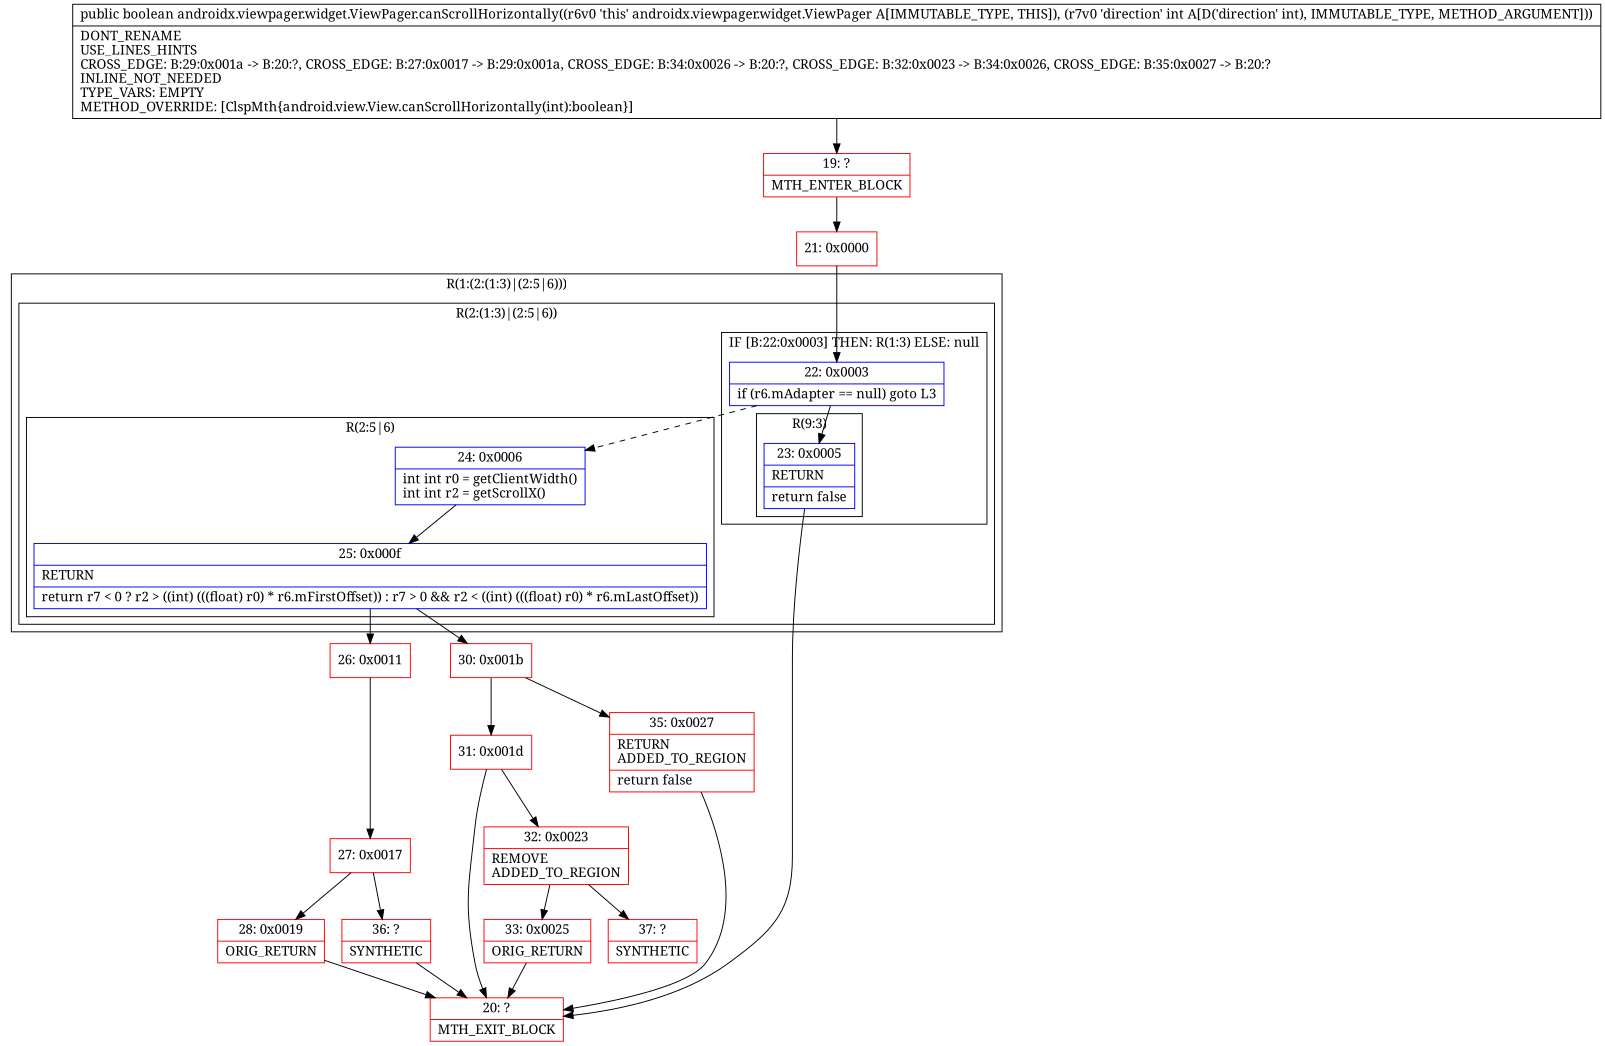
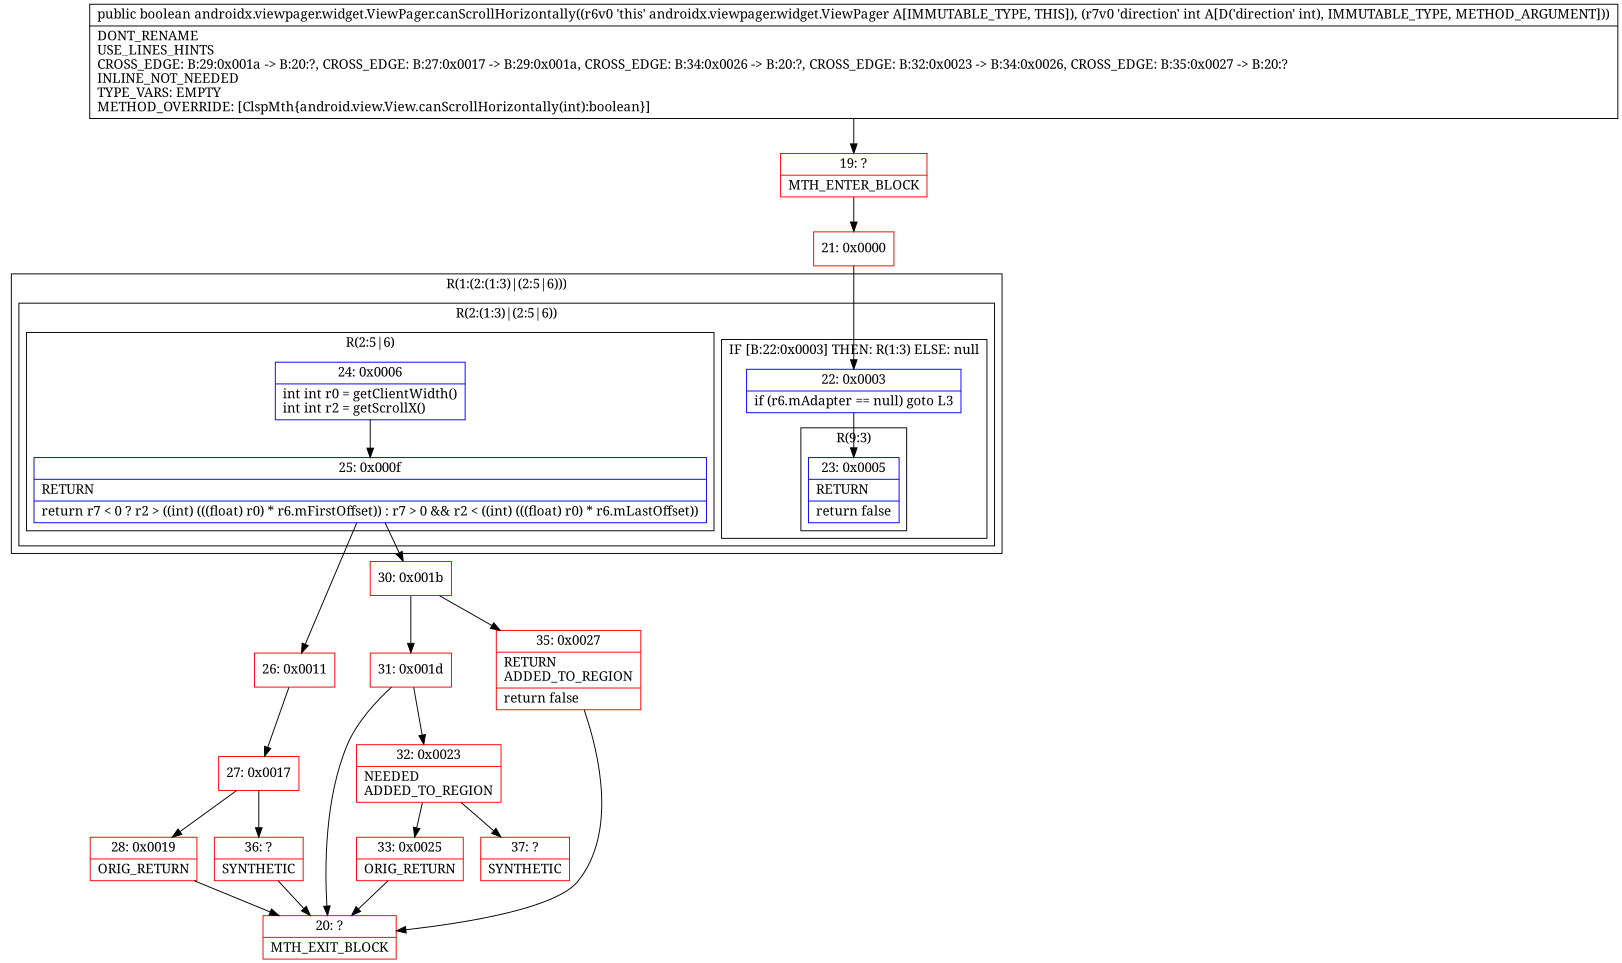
(676, 427) -> none
(792, 831) -> none
(520, 859) -> (392, 777)
